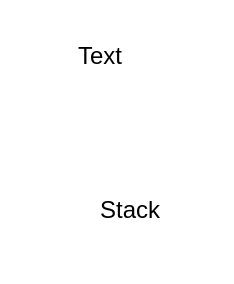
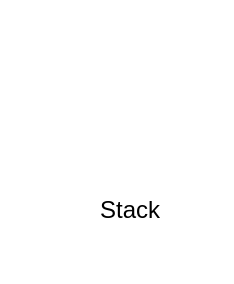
(101, 71) -> none
